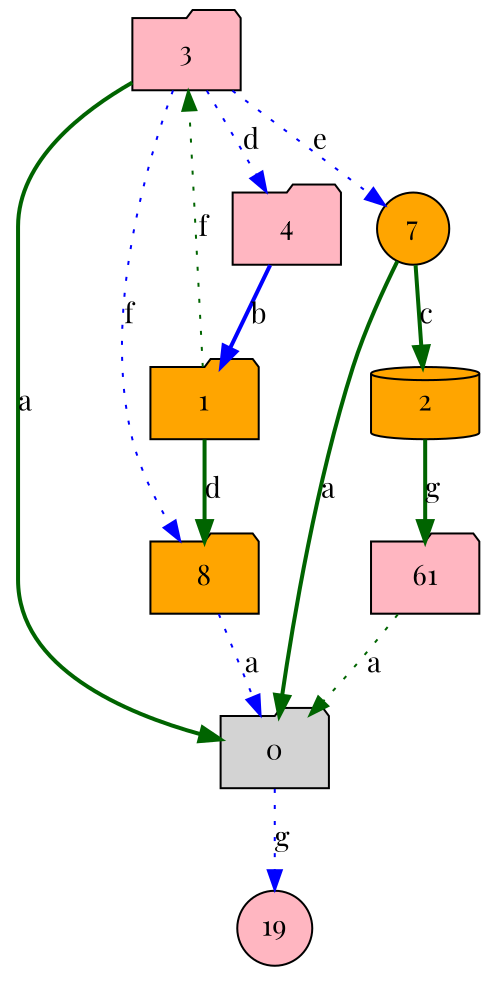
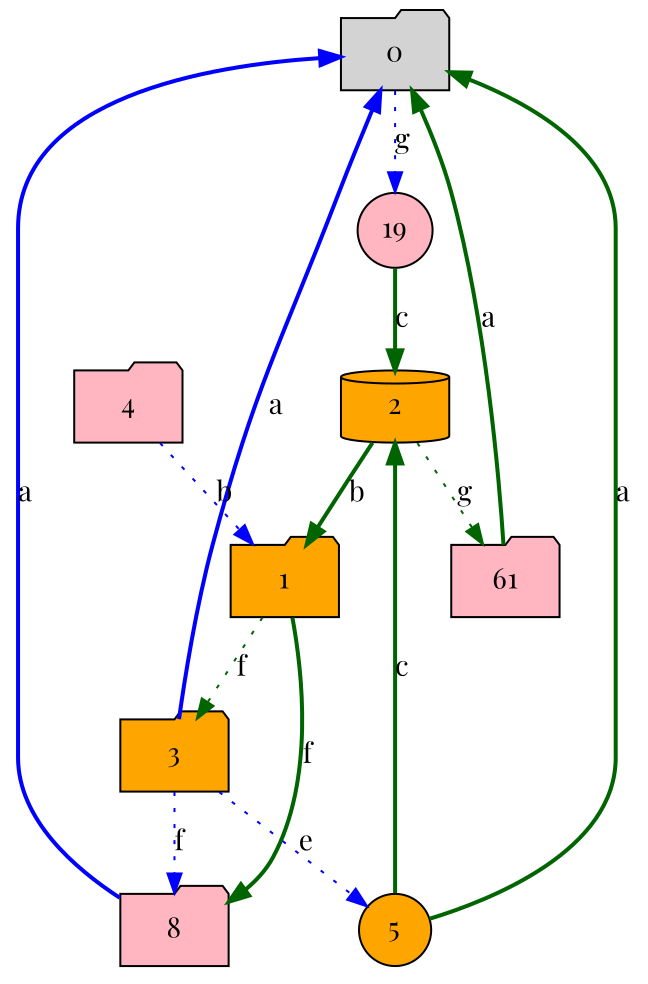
(187, 54) -> (174, 755)
(231, 133) -> none
(413, 229) -> (395, 930)
(250, 307) -> (199, 486)
none -> (395, 309)
(18, 435) -> (254, 408)
(425, 480) -> (445, 485)
none -> (345, 485)
(214, 490) -> (308, 755)
(205, 578) -> (174, 930)
(236, 656) -> (18, 394)
(362, 658) -> (479, 324)
